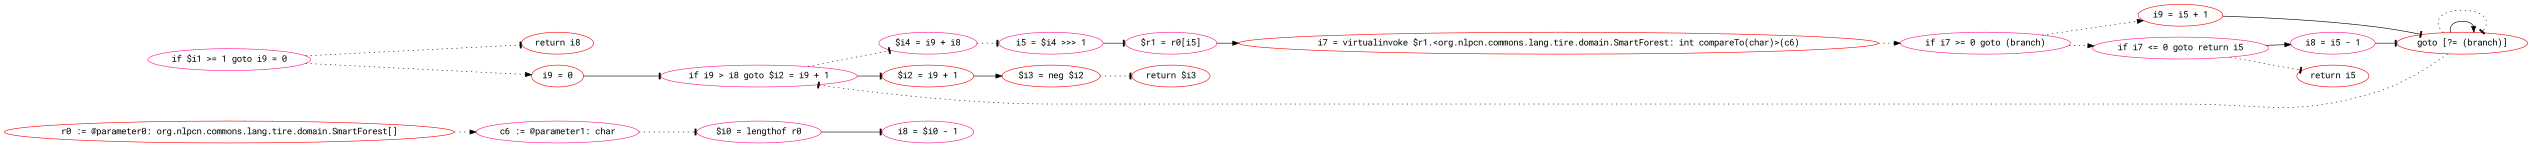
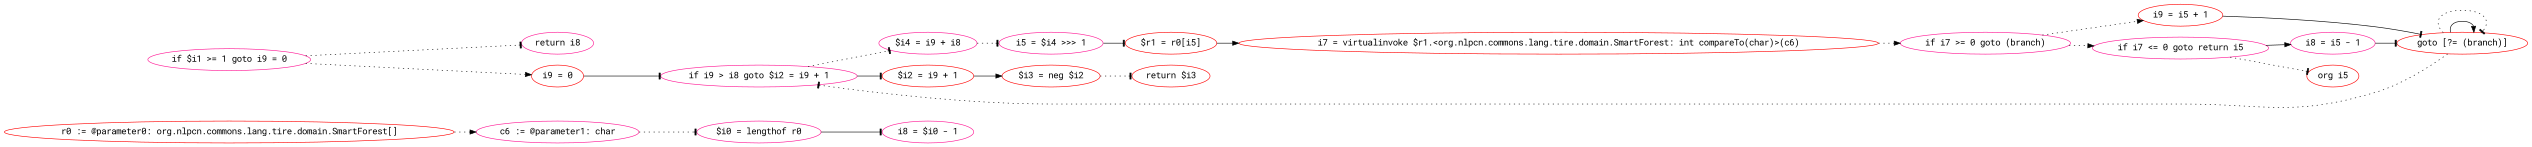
(558, 43) -> (558, 43)
(1171, 43) -> (1171, 43)
(2333, 76) -> (2333, 76)
